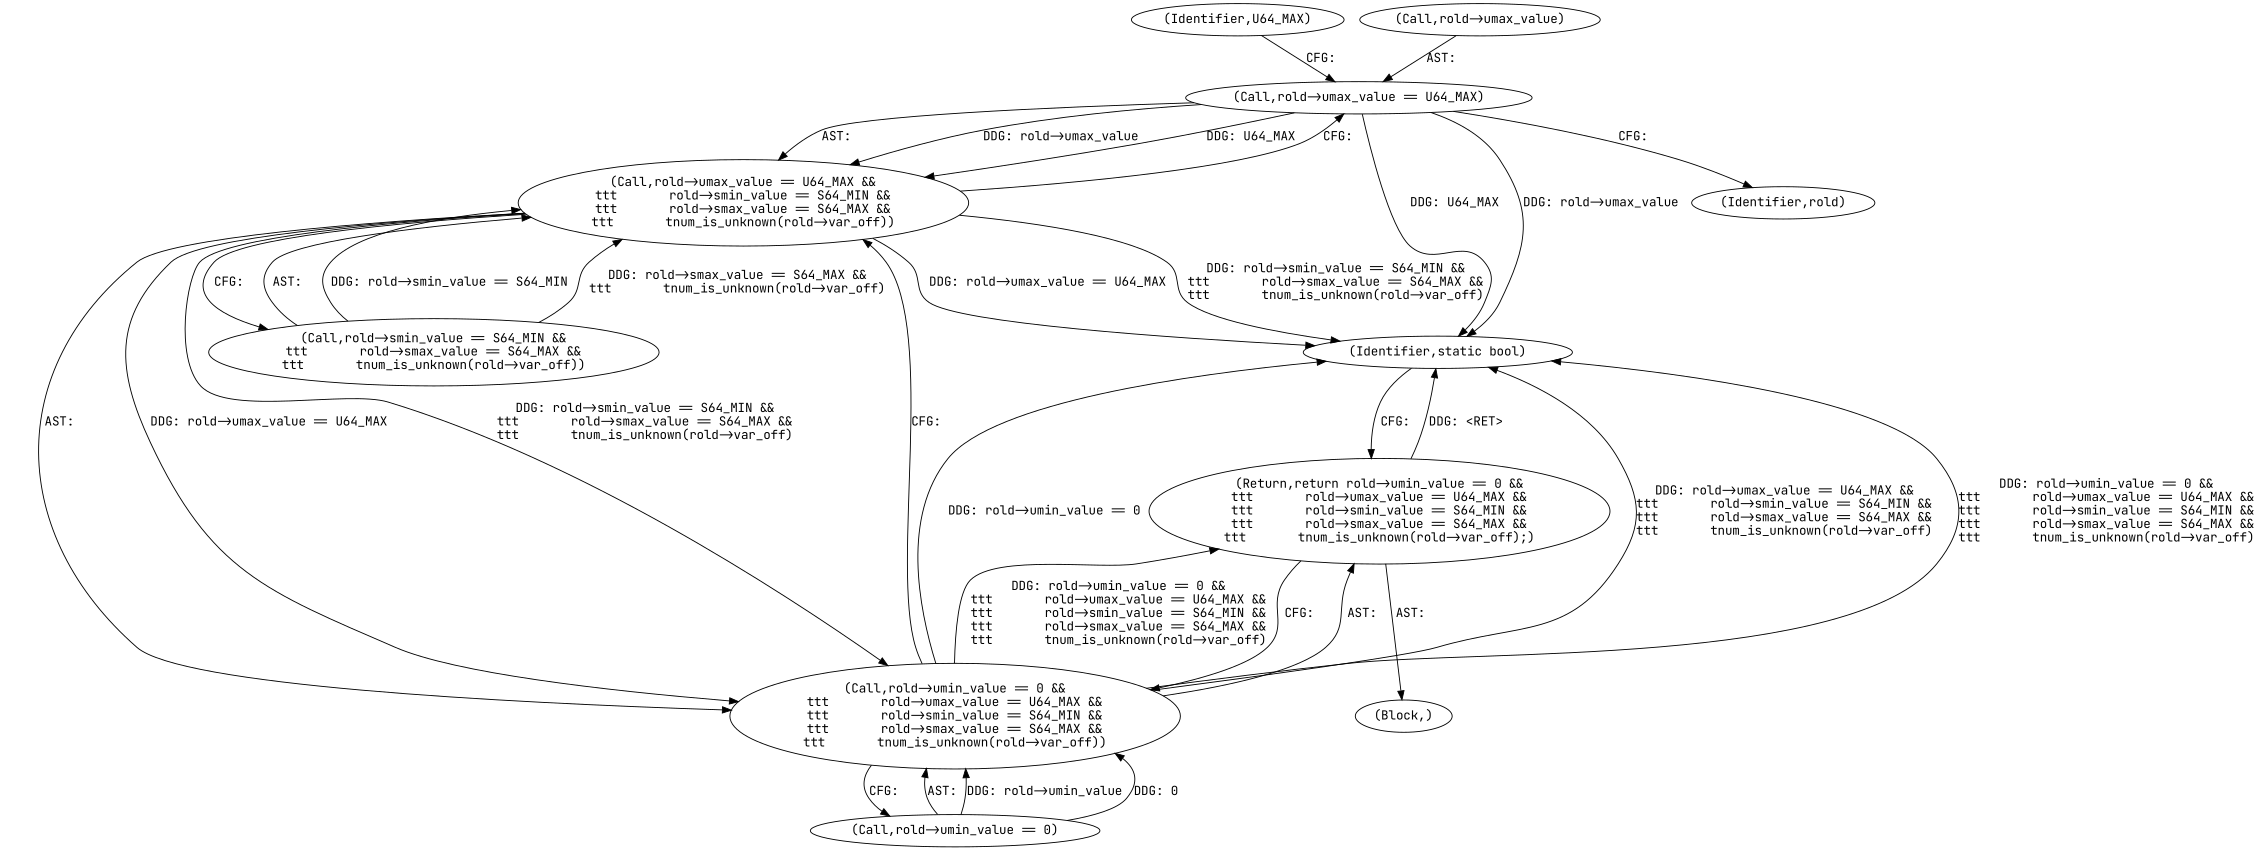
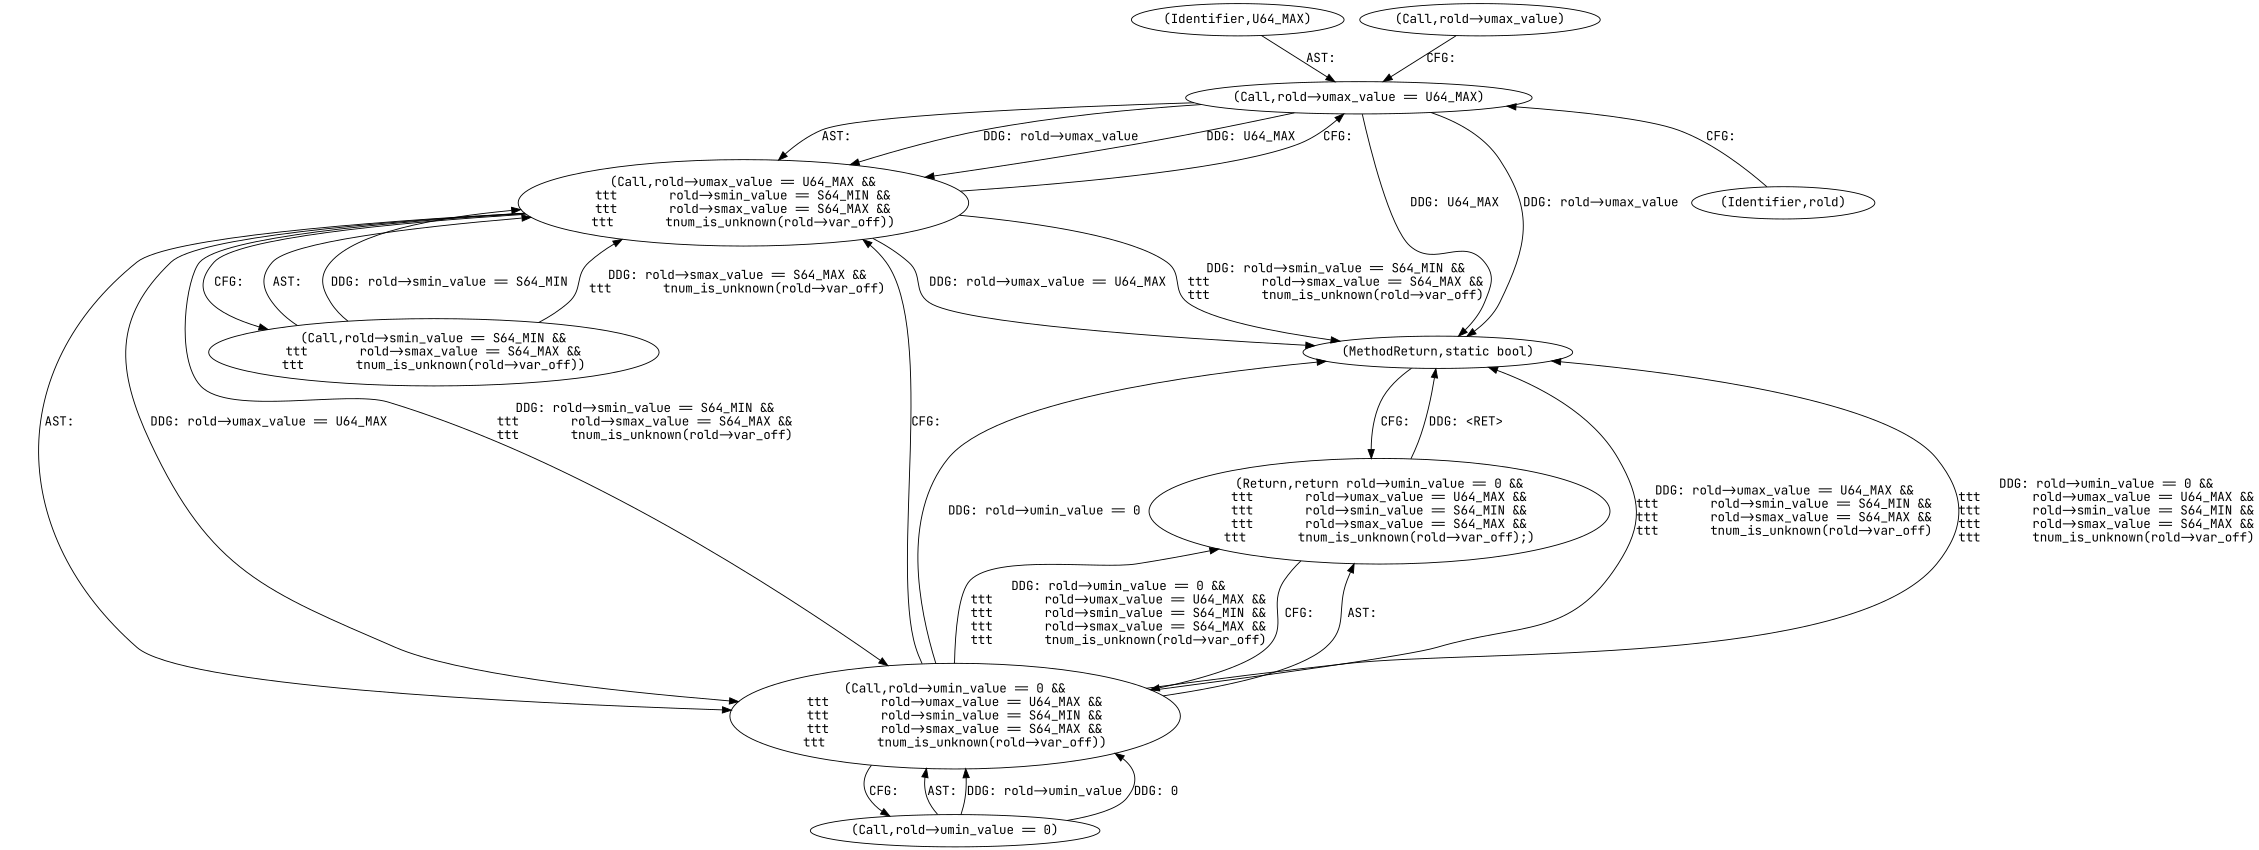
(1325, 59) -> (1325, 59)
(1445, 59) -> (1445, 59)
(1601, 139) -> (1650, 123)
(1438, 352) -> (1438, 352)
(1404, 716) -> none
